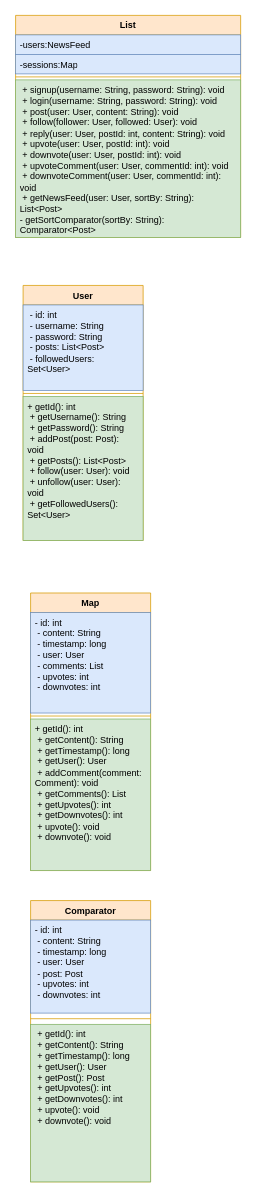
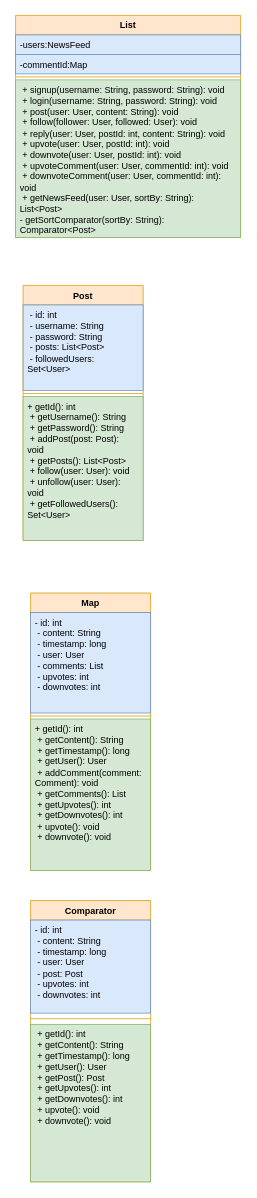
(50, 65) -> (54, 65)
(83, 296) -> (83, 296)
